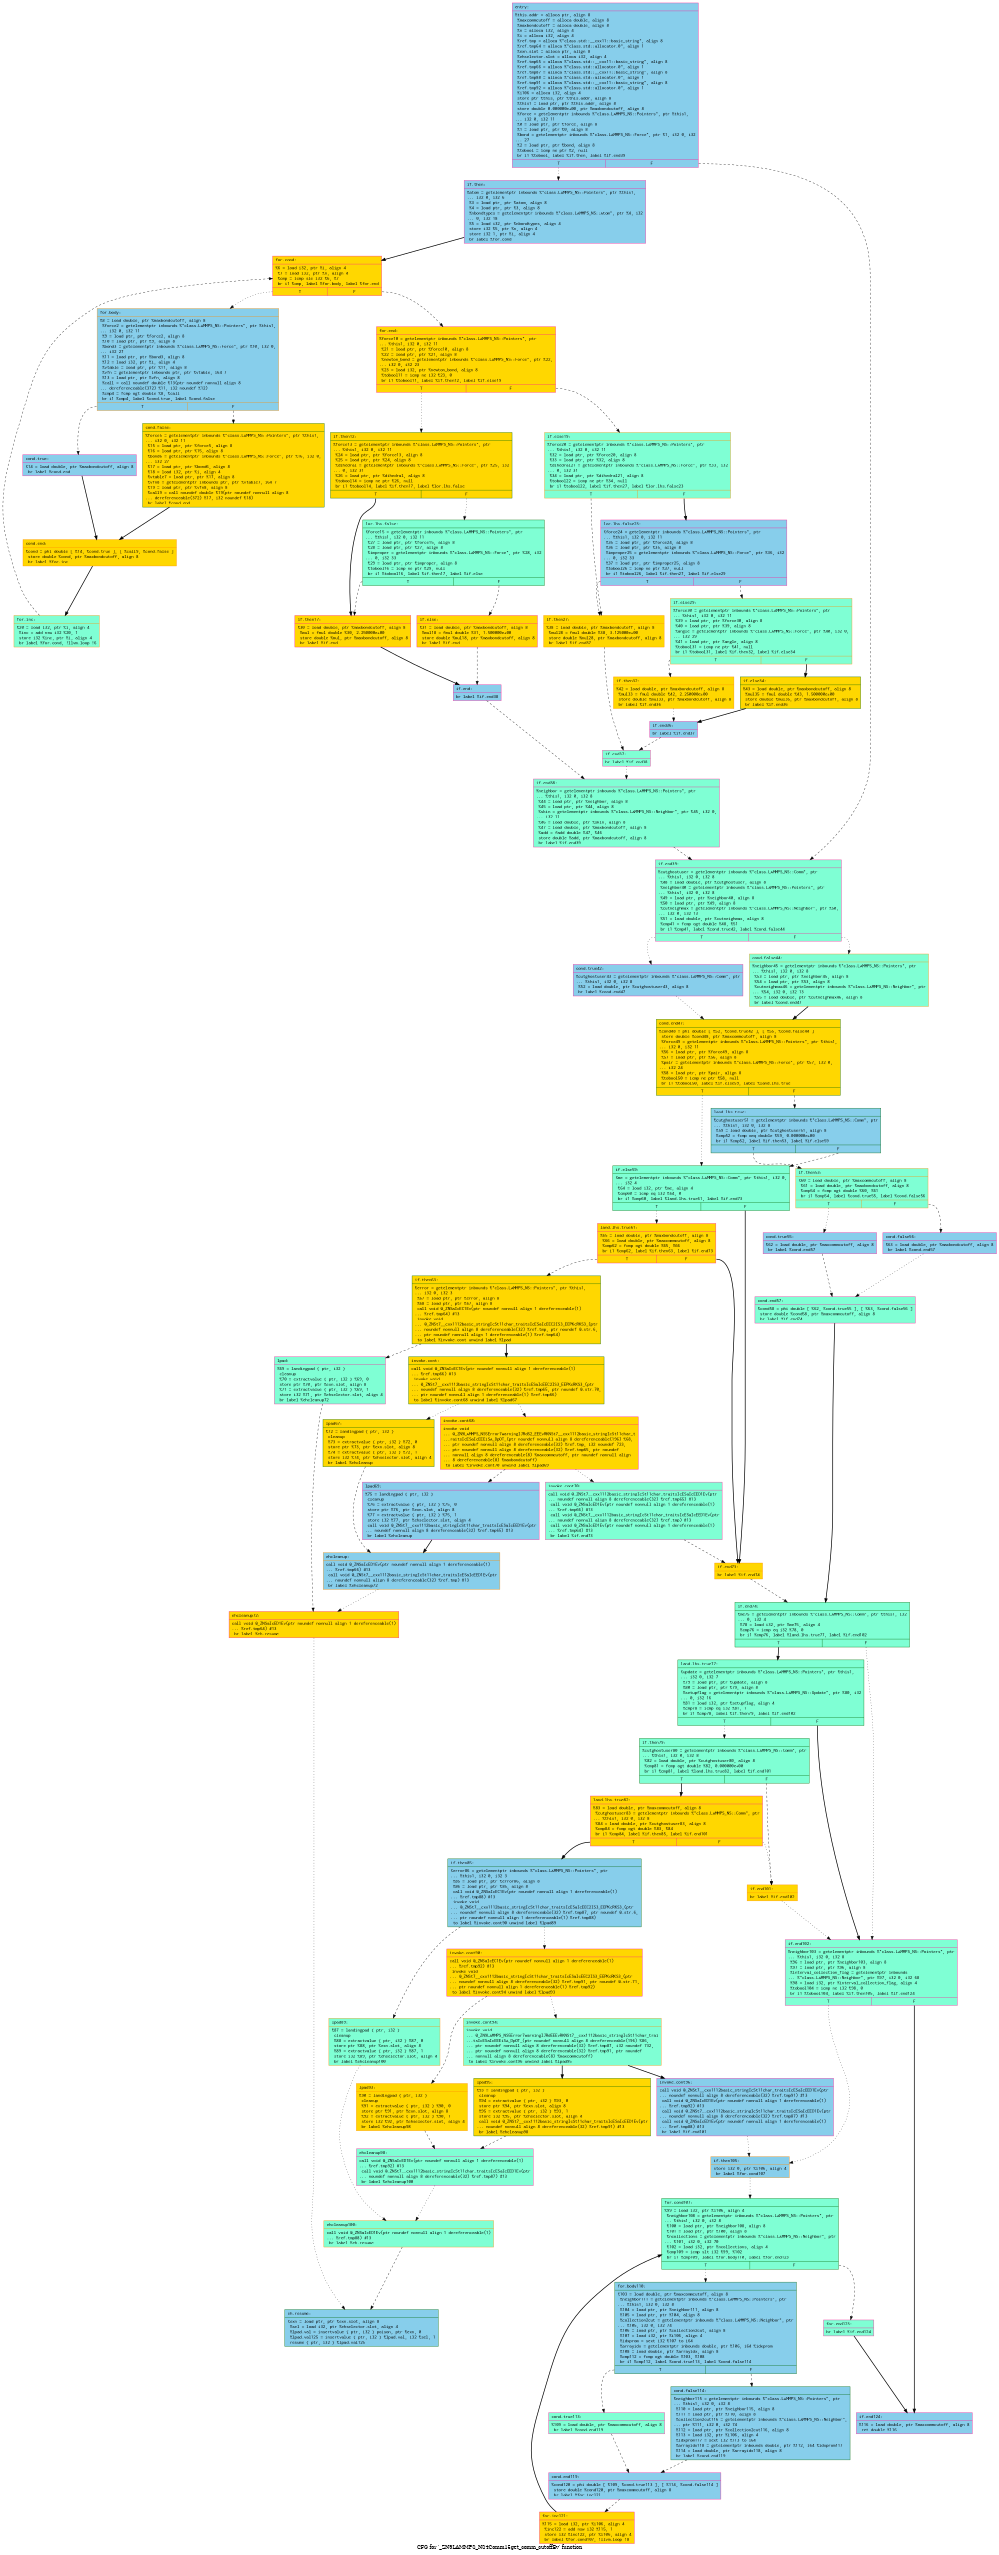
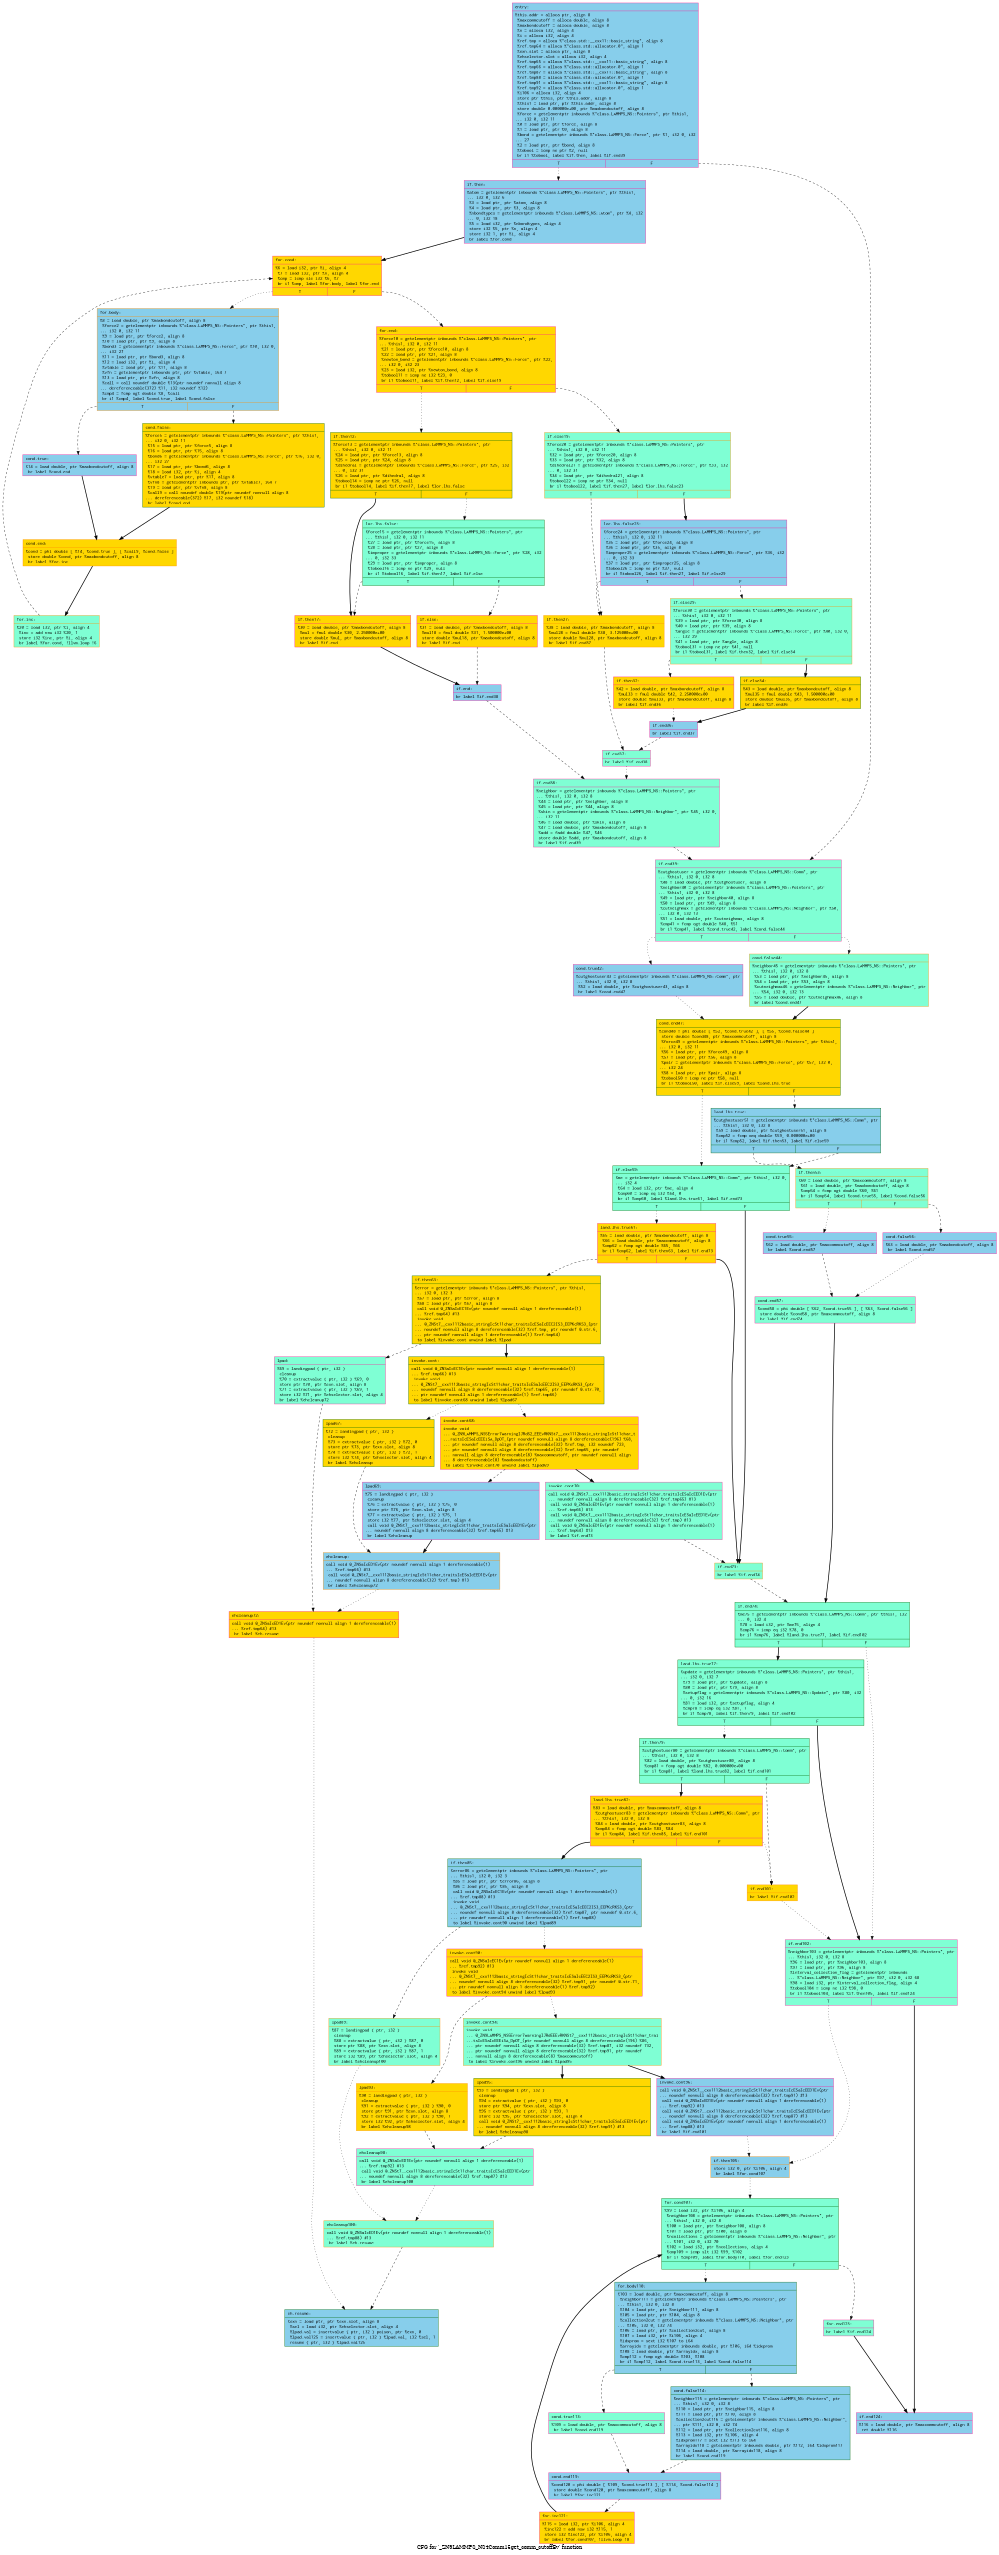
(674, 693) -> (674, 693)
(583, 1475) -> (583, 1475)
(739, 1571) -> (739, 1571)
